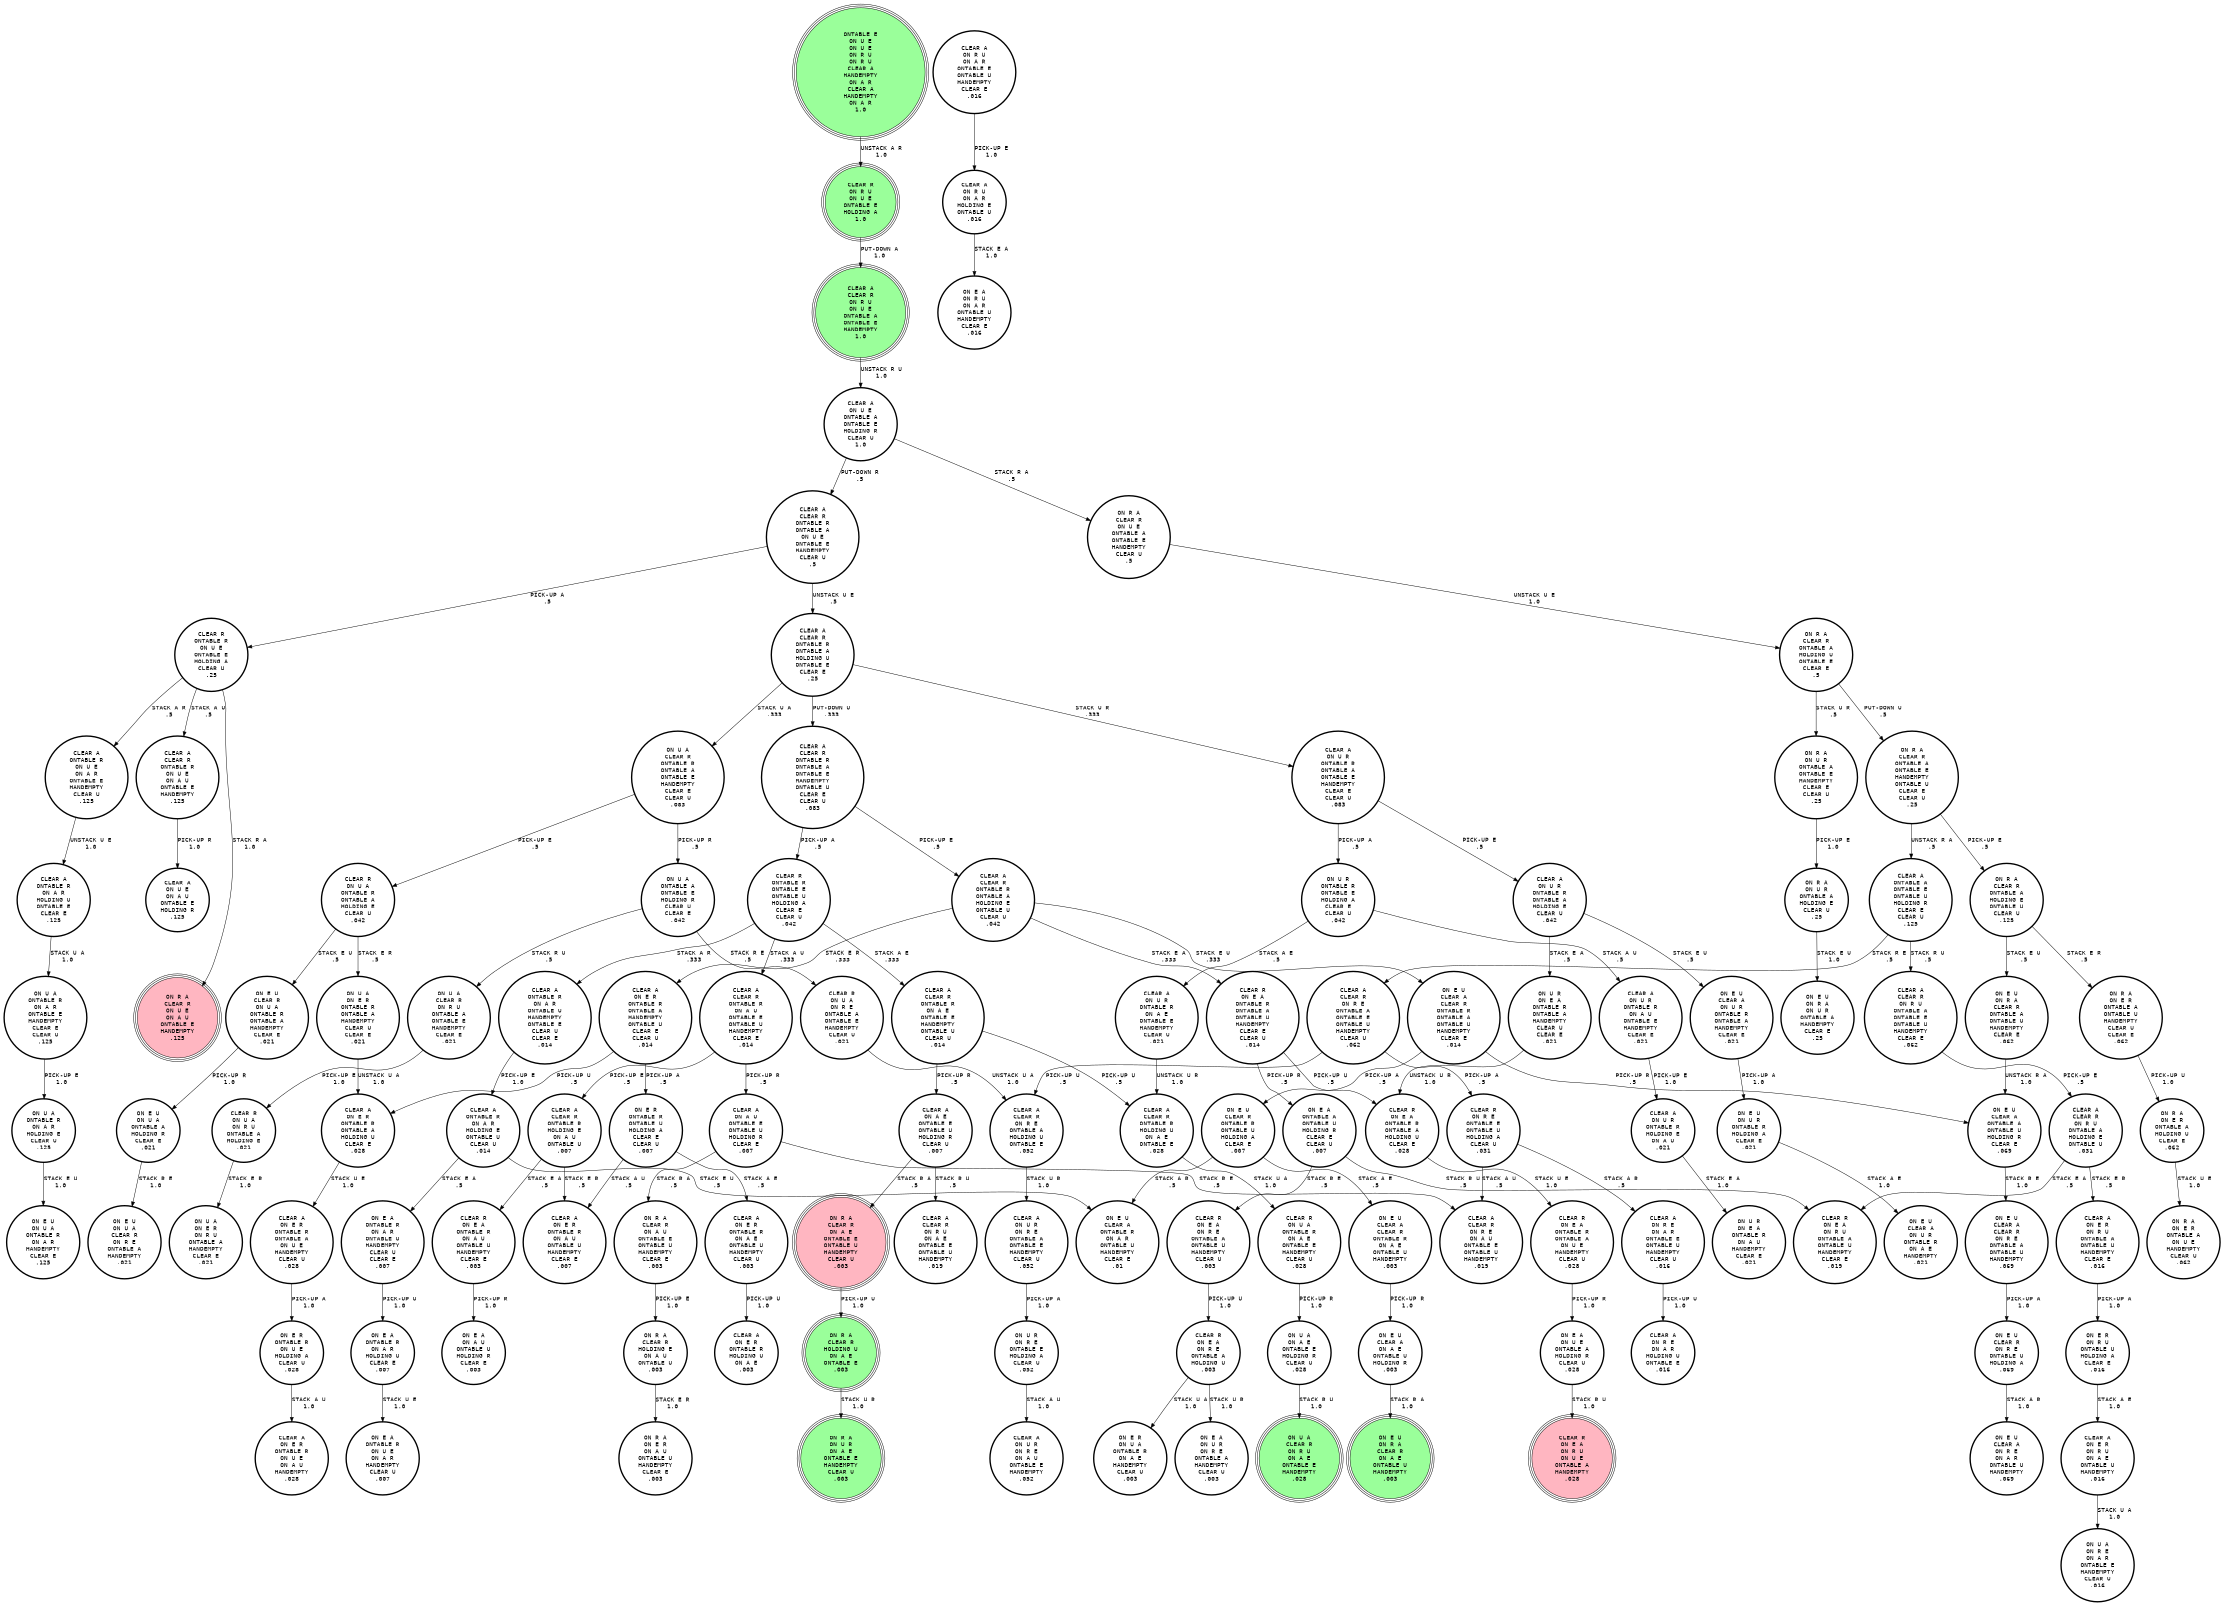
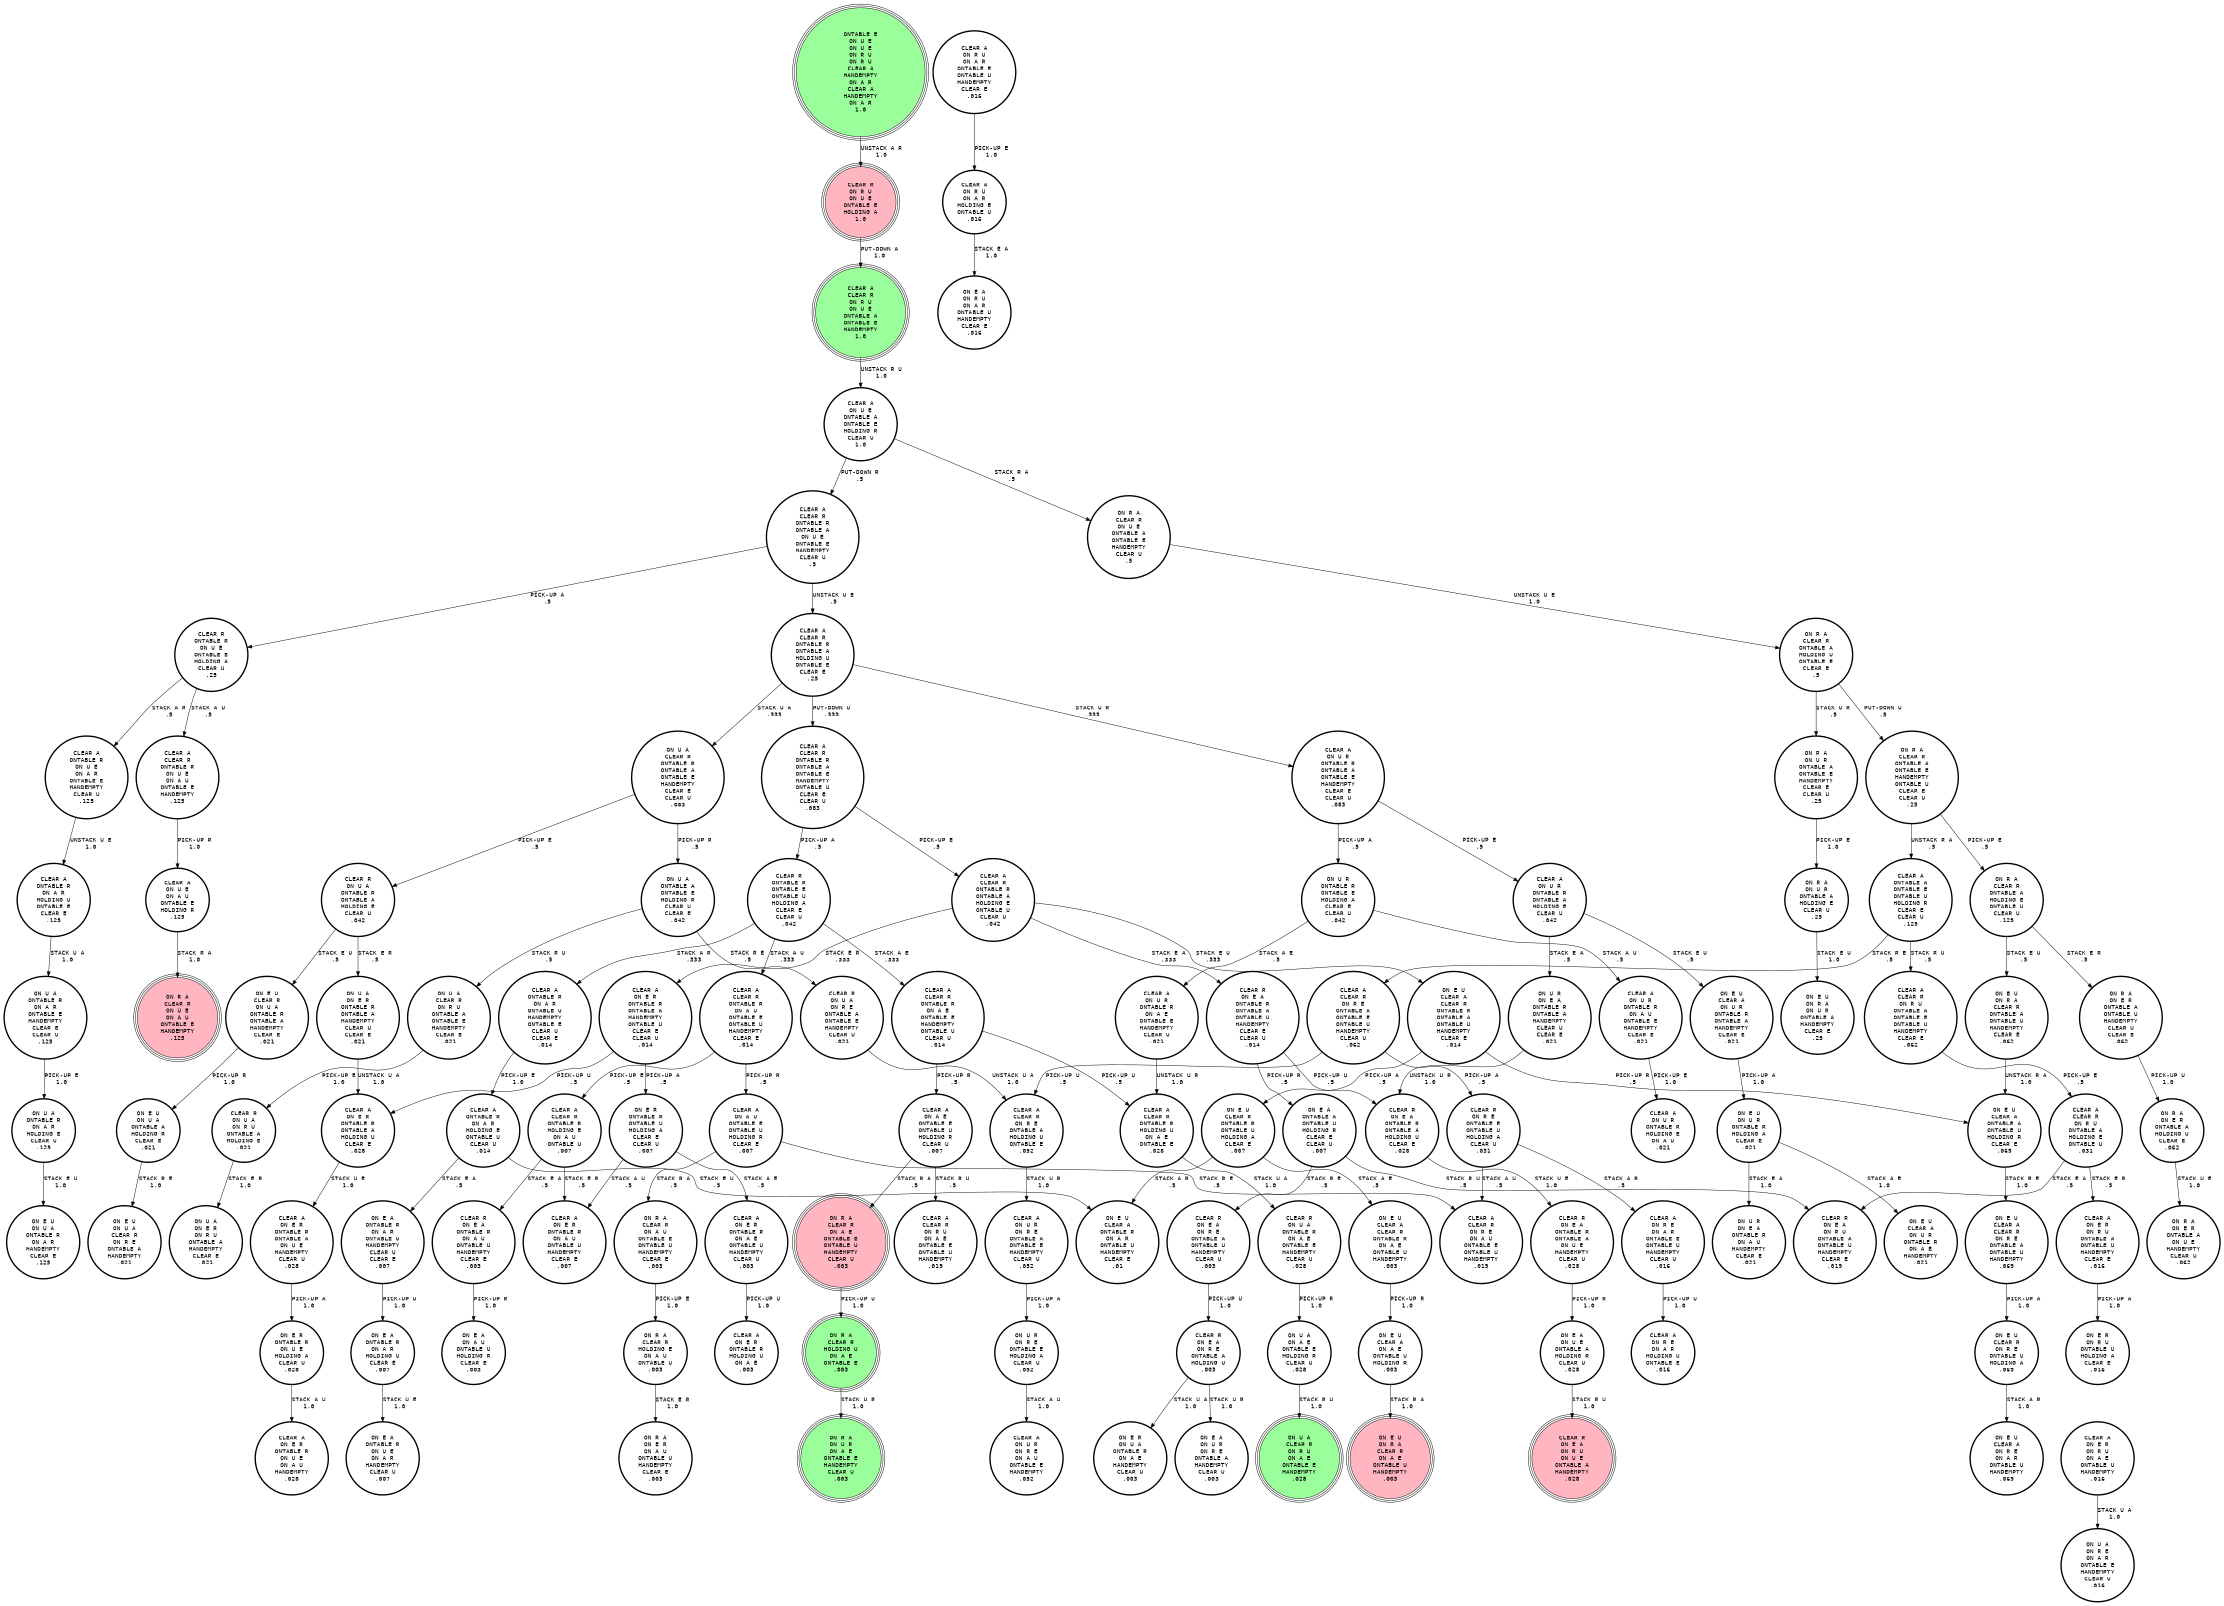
(861, 202) -> (861, 202)
(232, 838) -> (178, 952)
(1703, 1183) -> (1749, 1182)
(2098, 1401) -> none
(1390, 1458) -> (1390, 1458)
